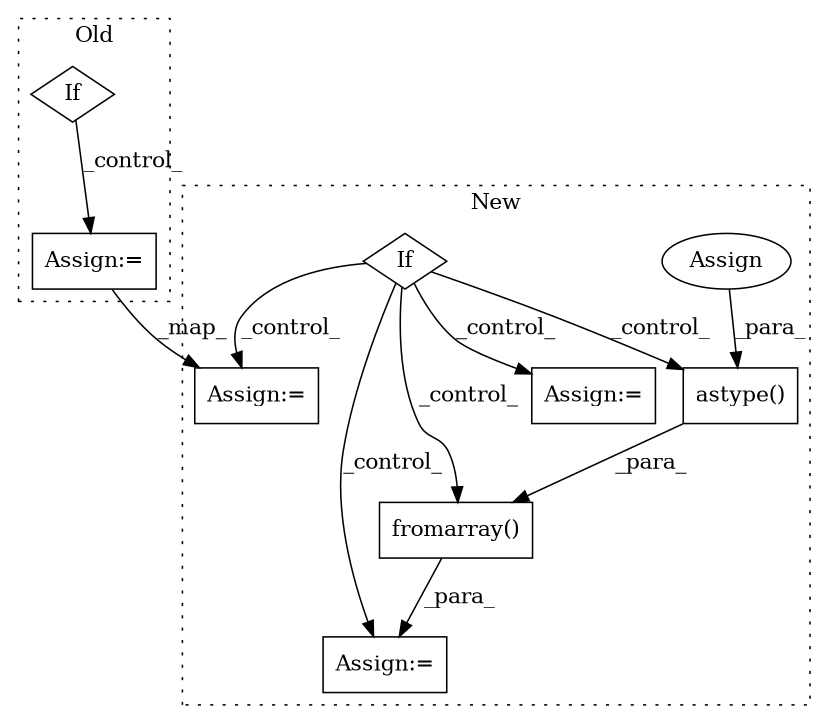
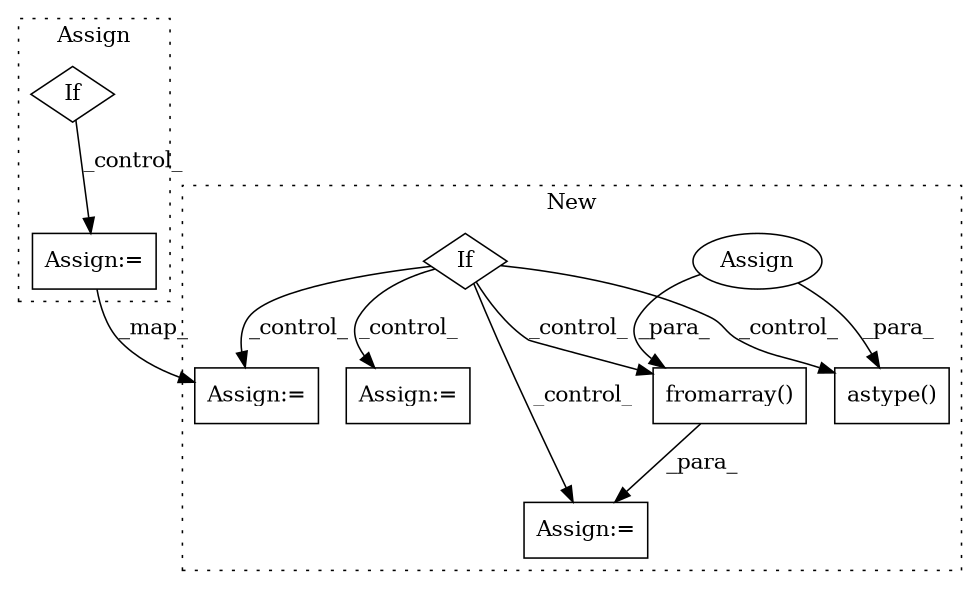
(94, 36) -> (94, 36)
(605, 460) -> (647, 306)
